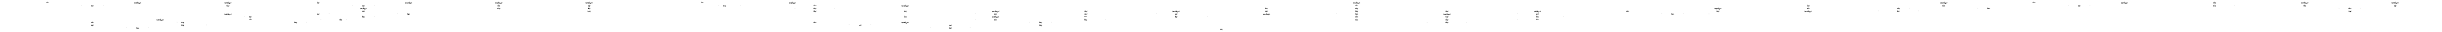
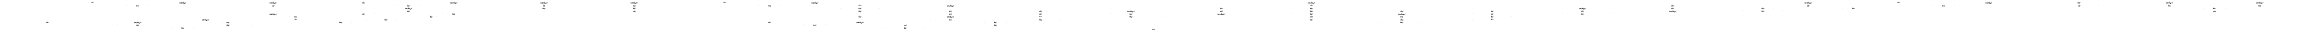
(995, 12) -> none
(1537, 12) -> none
none -> (138, 23)
